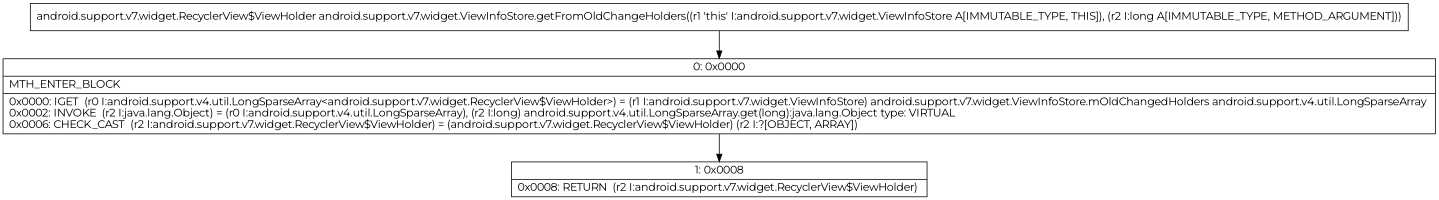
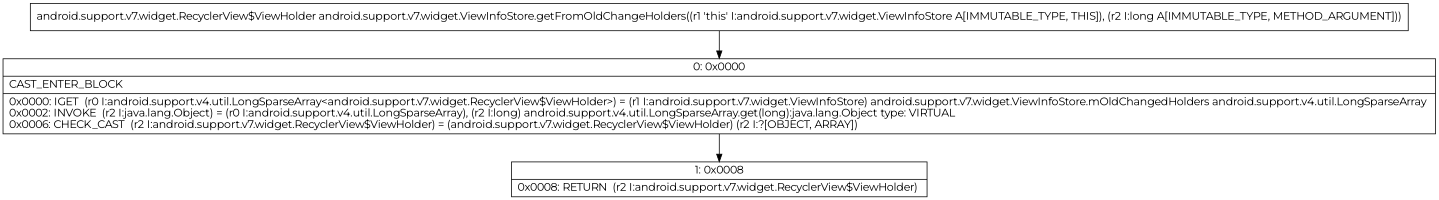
(65, 85) -> (66, 85)
